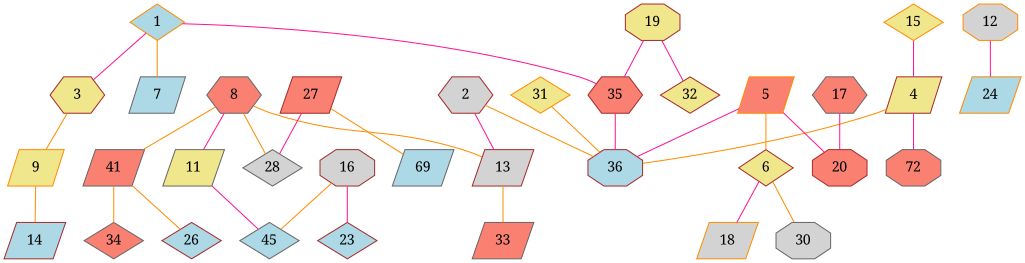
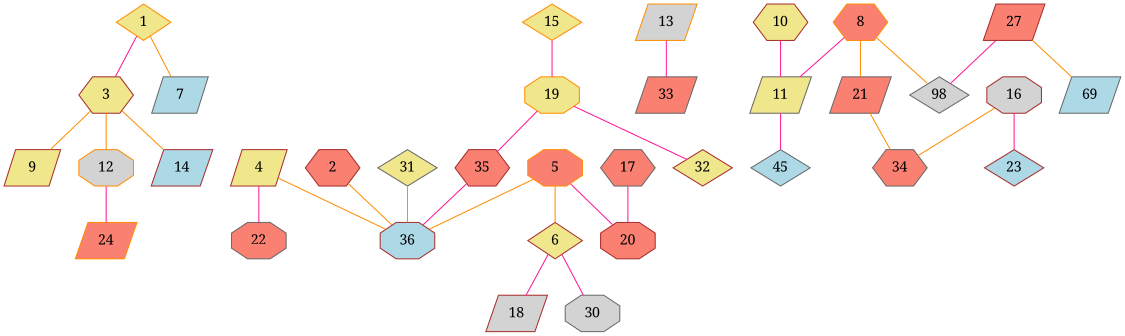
(157, 22) -> (144, 22)
(653, 22) -> (552, 95)
none -> (781, 22)
(391, 40) -> none
(914, 59) -> (552, 59)
(234, 95) -> (860, 22)
(466, 95) -> (333, 168)
(540, 95) -> (407, 168)
(766, 95) -> (555, 168)
(990, 95) -> (106, 241)
(350, 130) -> none
none -> (106, 132)
(484, 132) -> none
(688, 133) -> (481, 204)
(36, 168) -> (32, 168)
(114, 168) -> (860, 95)
(272, 168) -> (939, 95)
(503, 168) -> (666, 22)
(914, 168) -> (259, 241)
(783, 202) -> (573, 275)
(35, 204) -> (143, 130)
(503, 204) -> (666, 59)
(306, 206) -> (956, 132)
(114, 241) -> (900, 168)
(192, 241) -> none
(727, 241) -> (517, 313)
